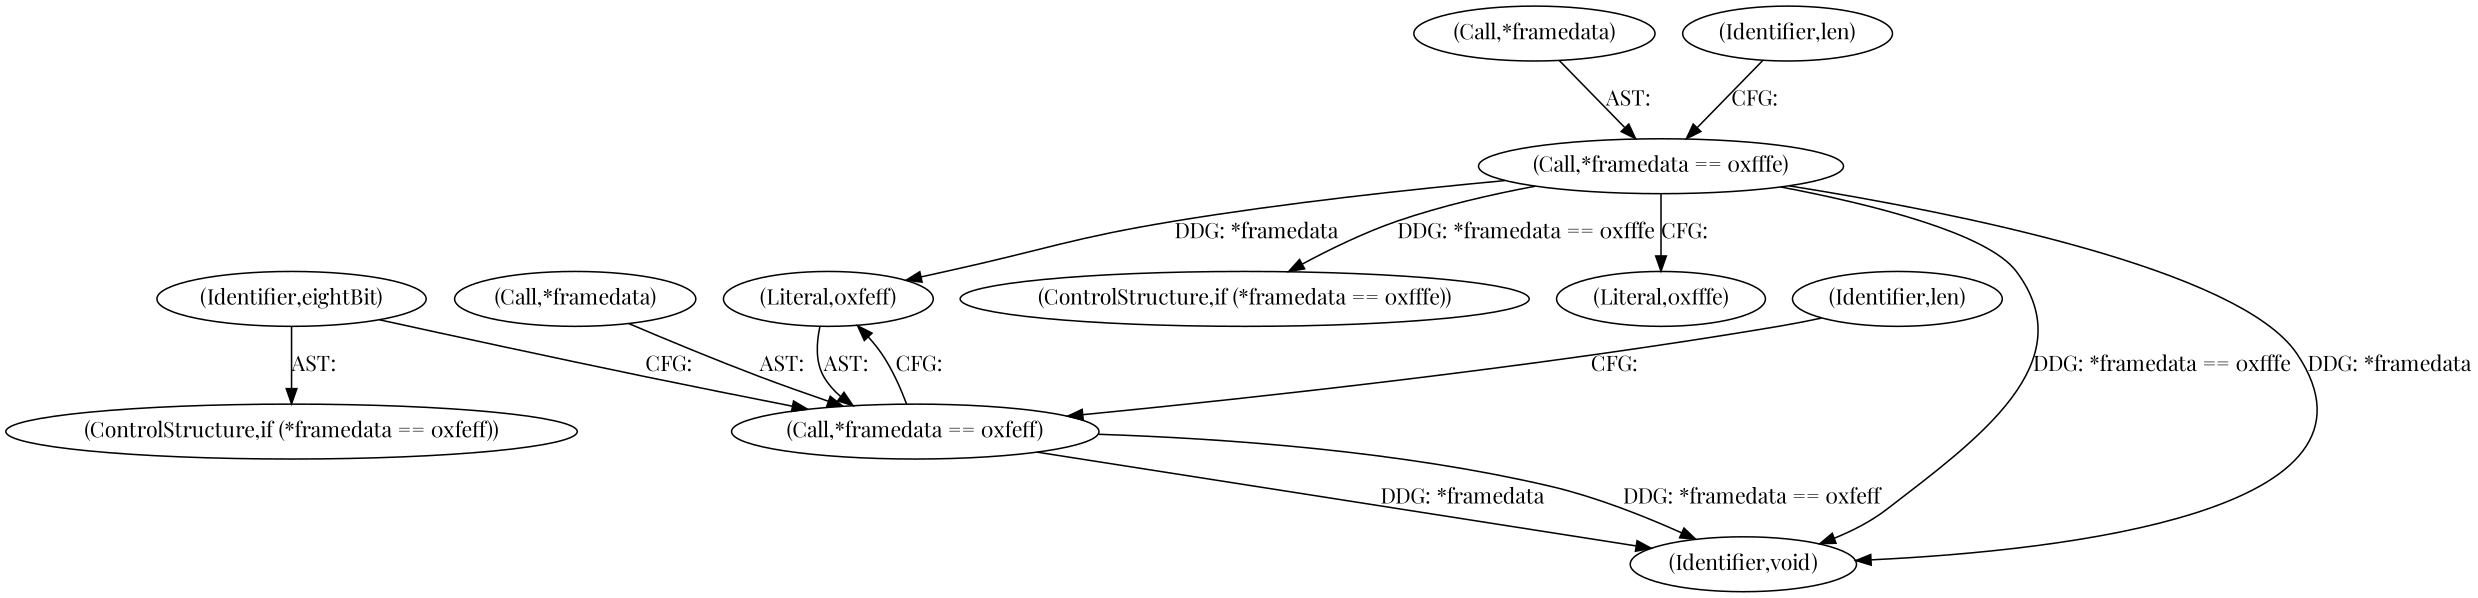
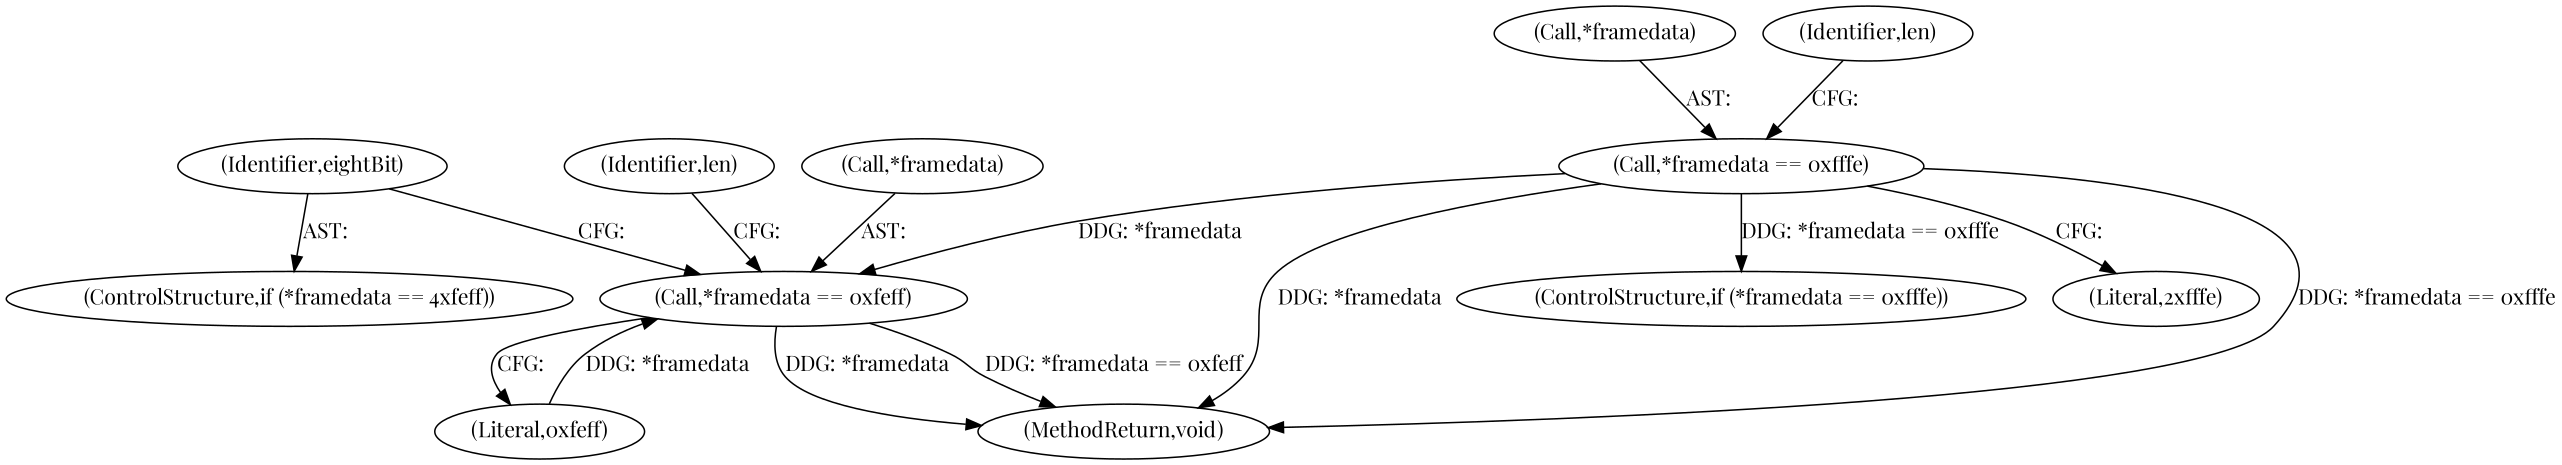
(1211, 215) -> (1217, 202)
(1661, 299) -> (2156, 299)
(850, 365) -> (668, 365)
(292, 432) -> (290, 299)
(1743, 564) -> (1124, 432)
